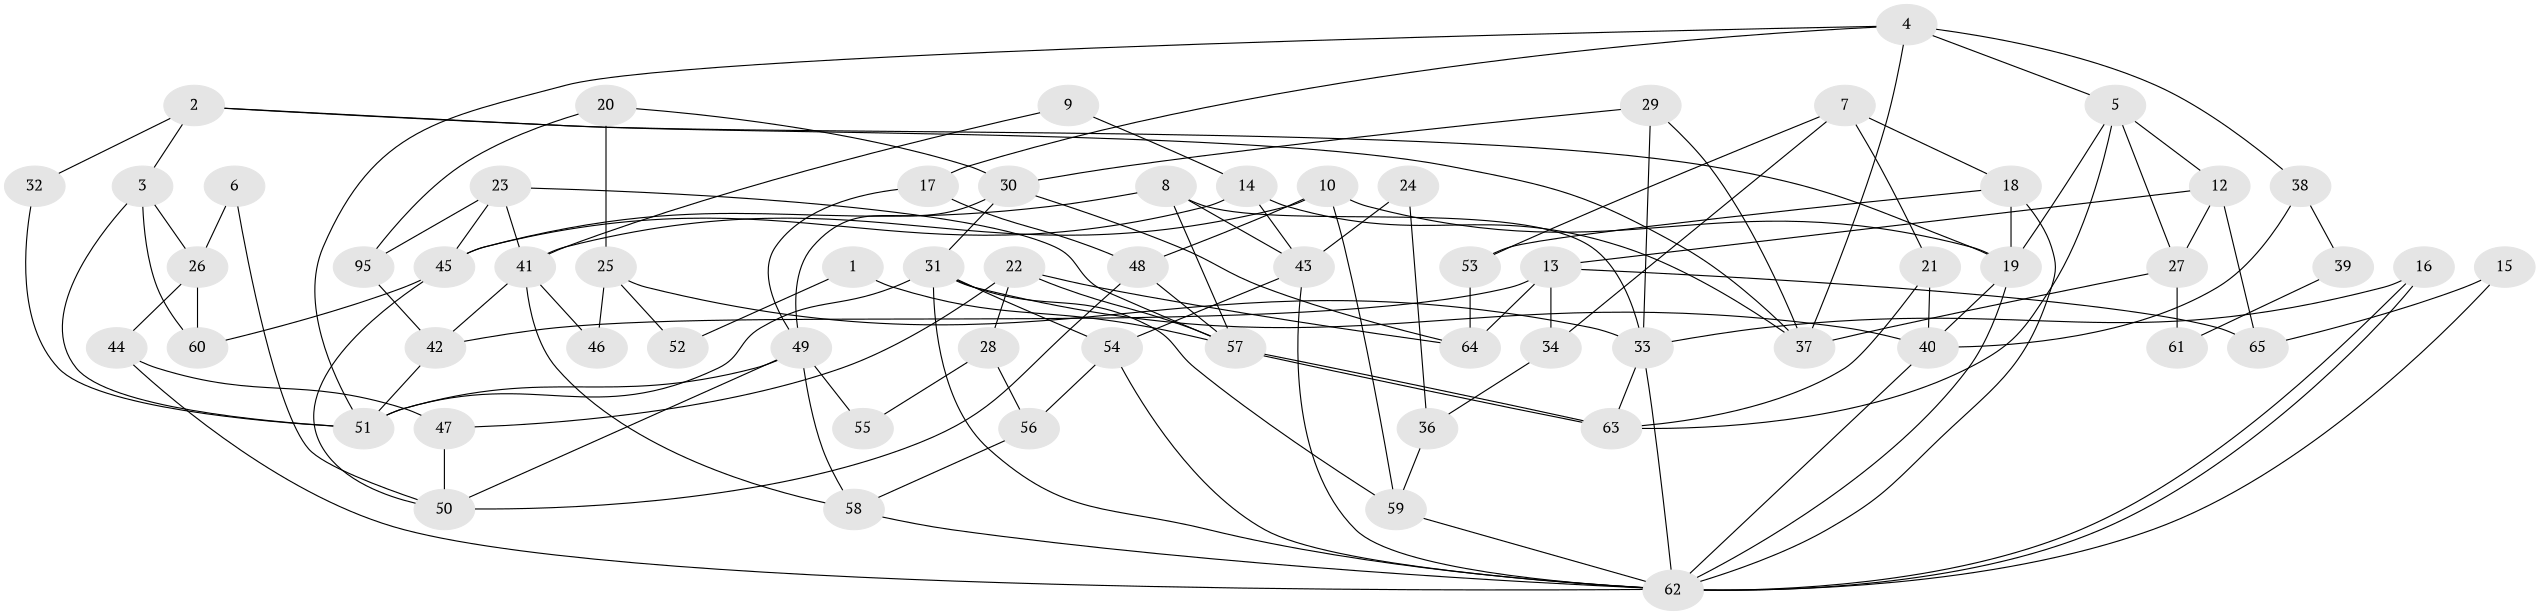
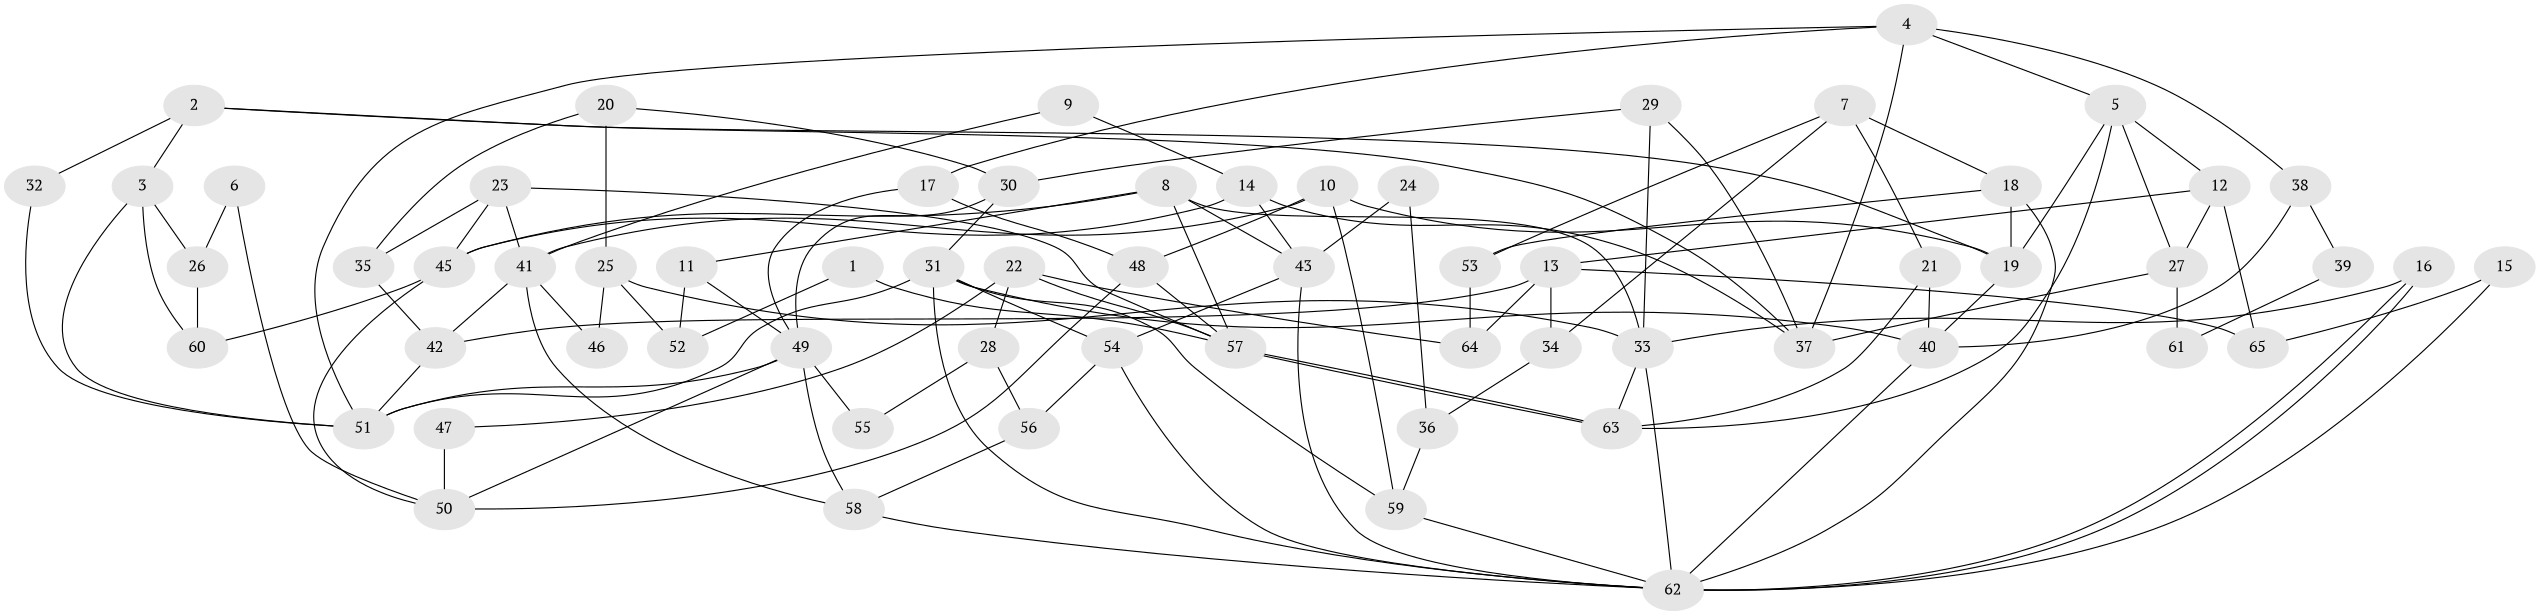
(364, 267) -> (364, 267)
none -> (687, 267)
(1236, 275) -> none
(117, 348) -> none
(1879, 459) -> none
